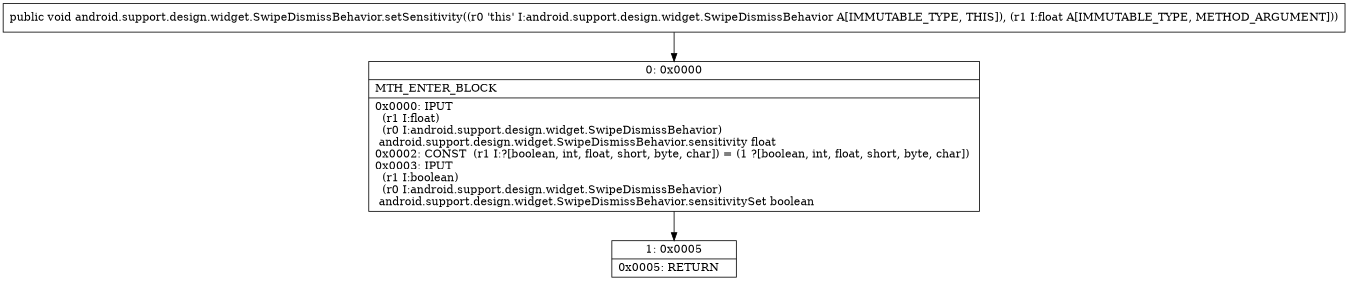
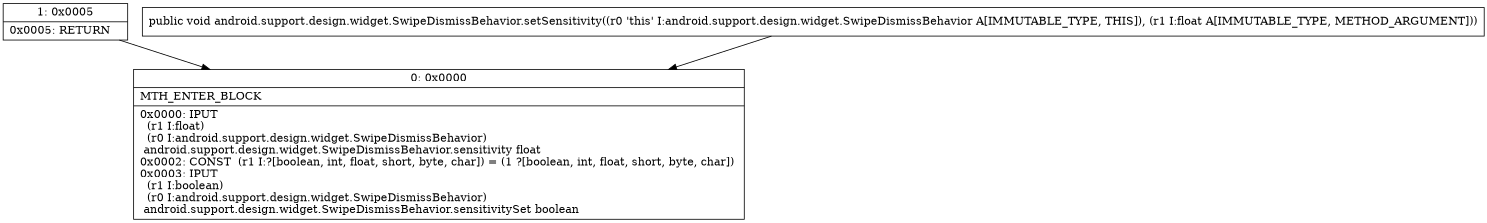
(674, 222) -> (161, 53)
